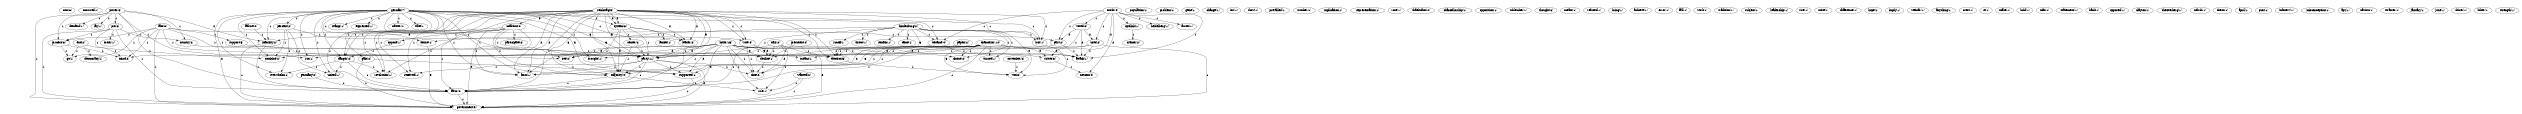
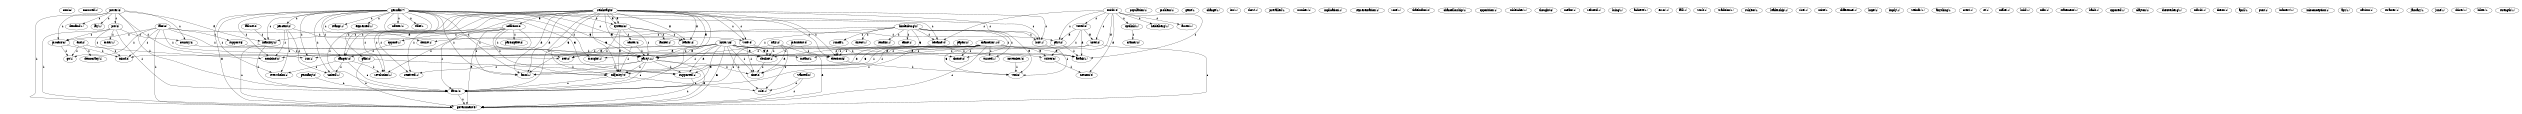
(1089, 50) -> none
(430, 83) -> (647, 103)
